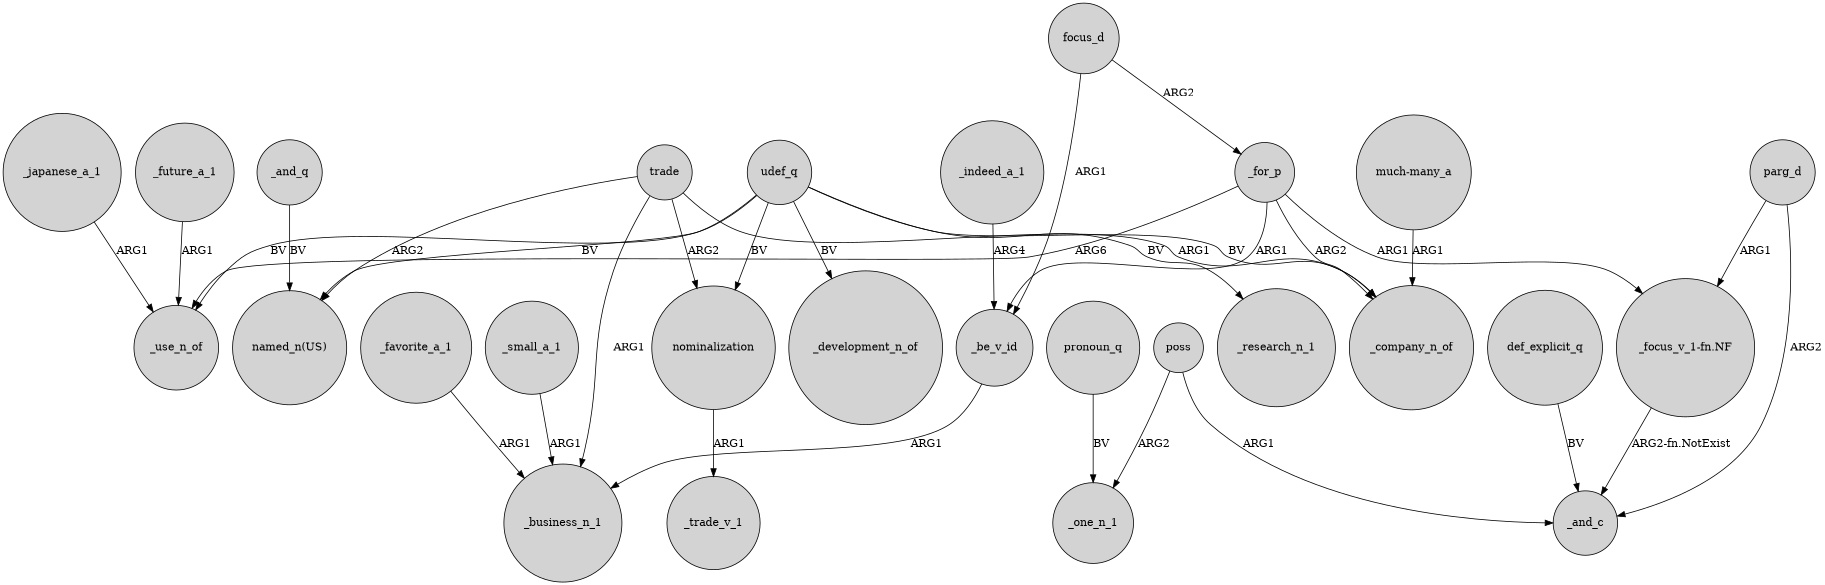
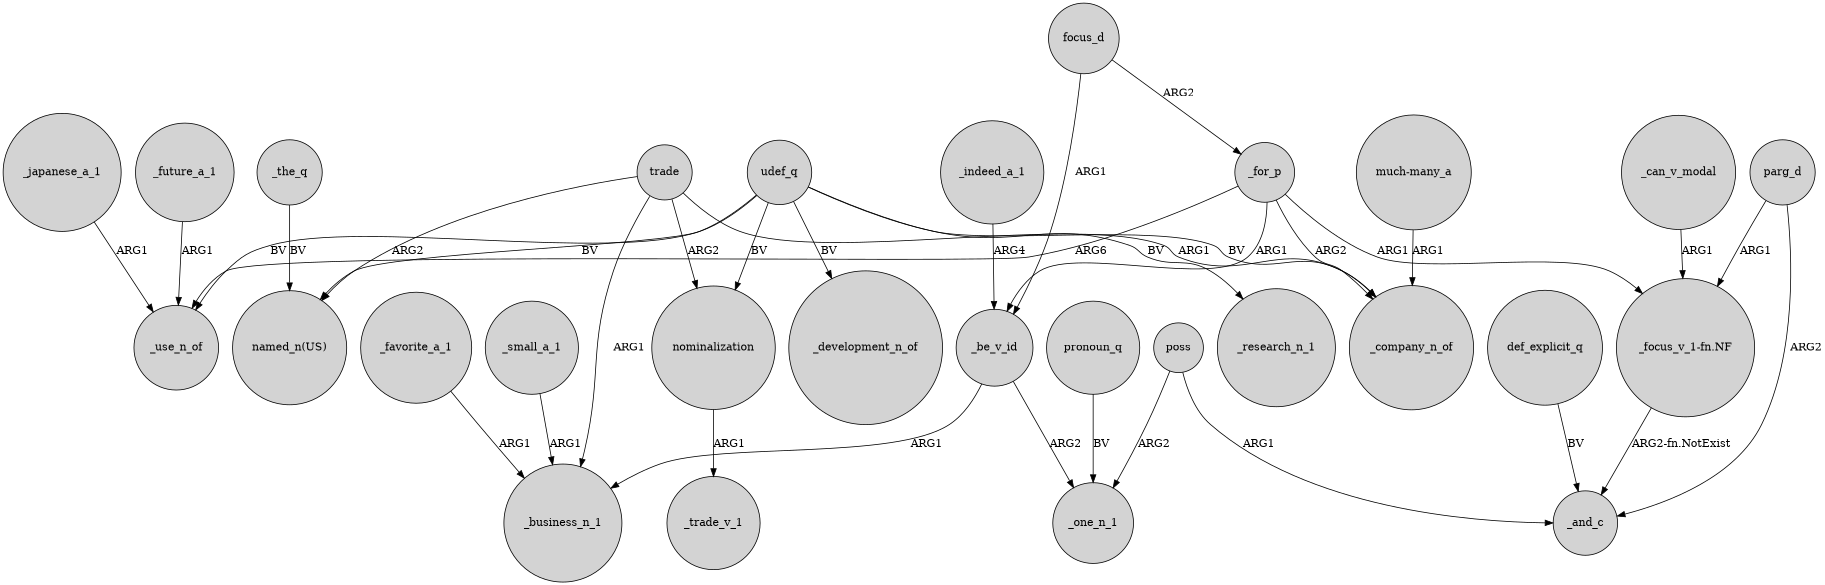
(290, 172) -> (290, 172)
none -> (1679, 172)
none -> (1041, 431)
